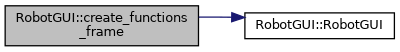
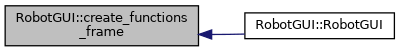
(215, 17) -> (228, 34)
